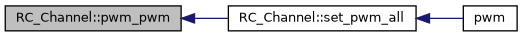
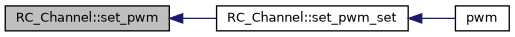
(93, 18) -> (87, 18)
(322, 18) -> (312, 18)
